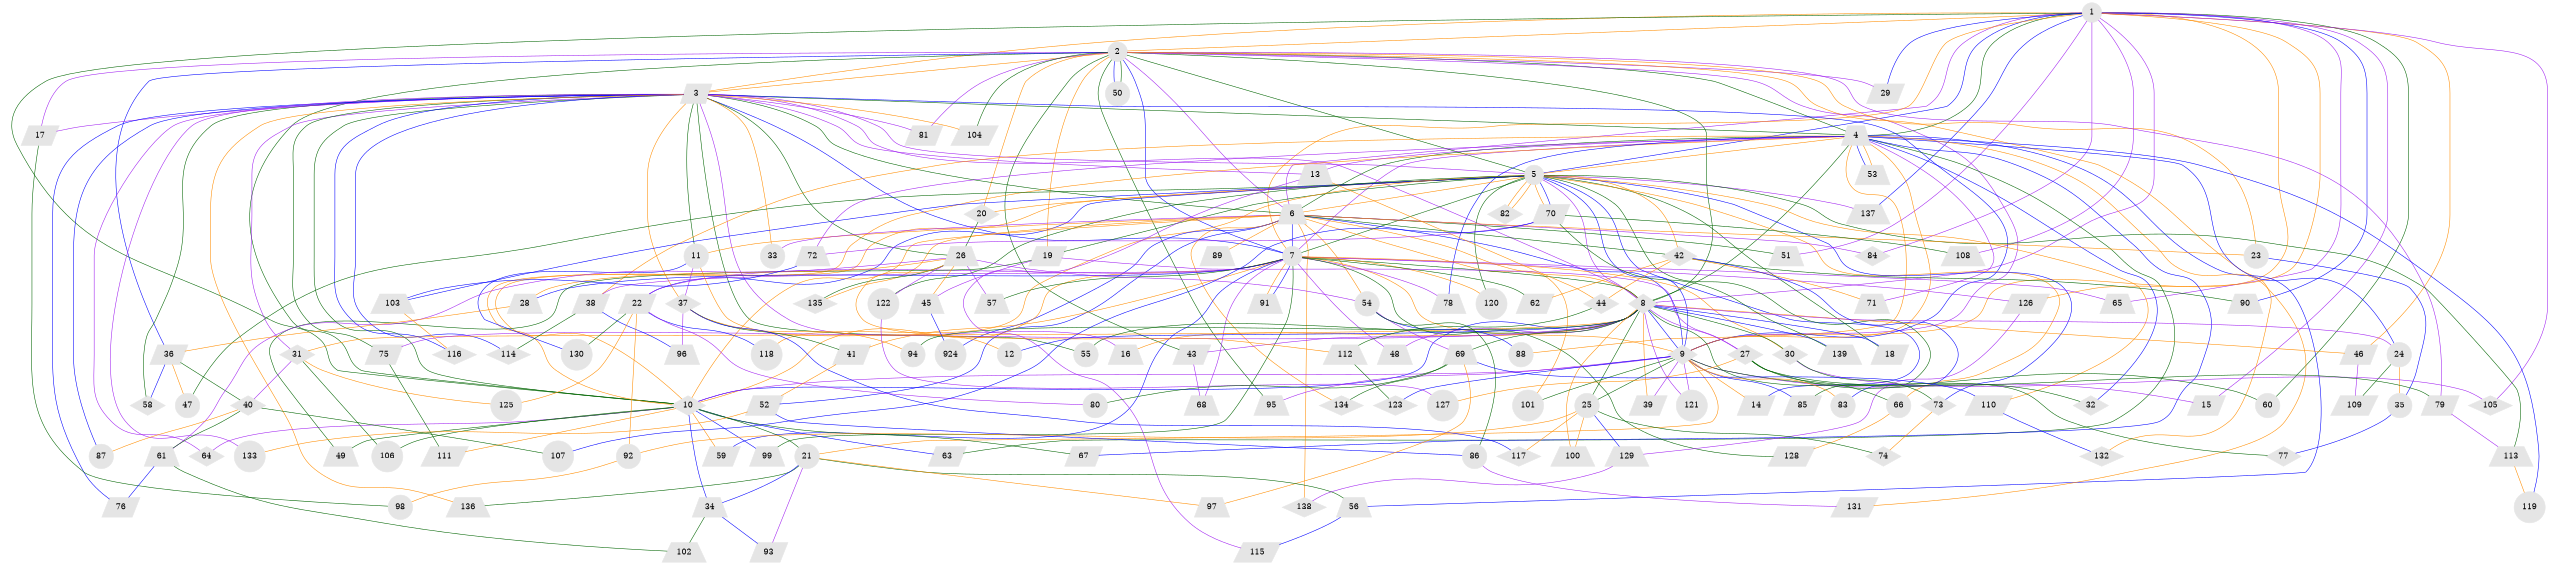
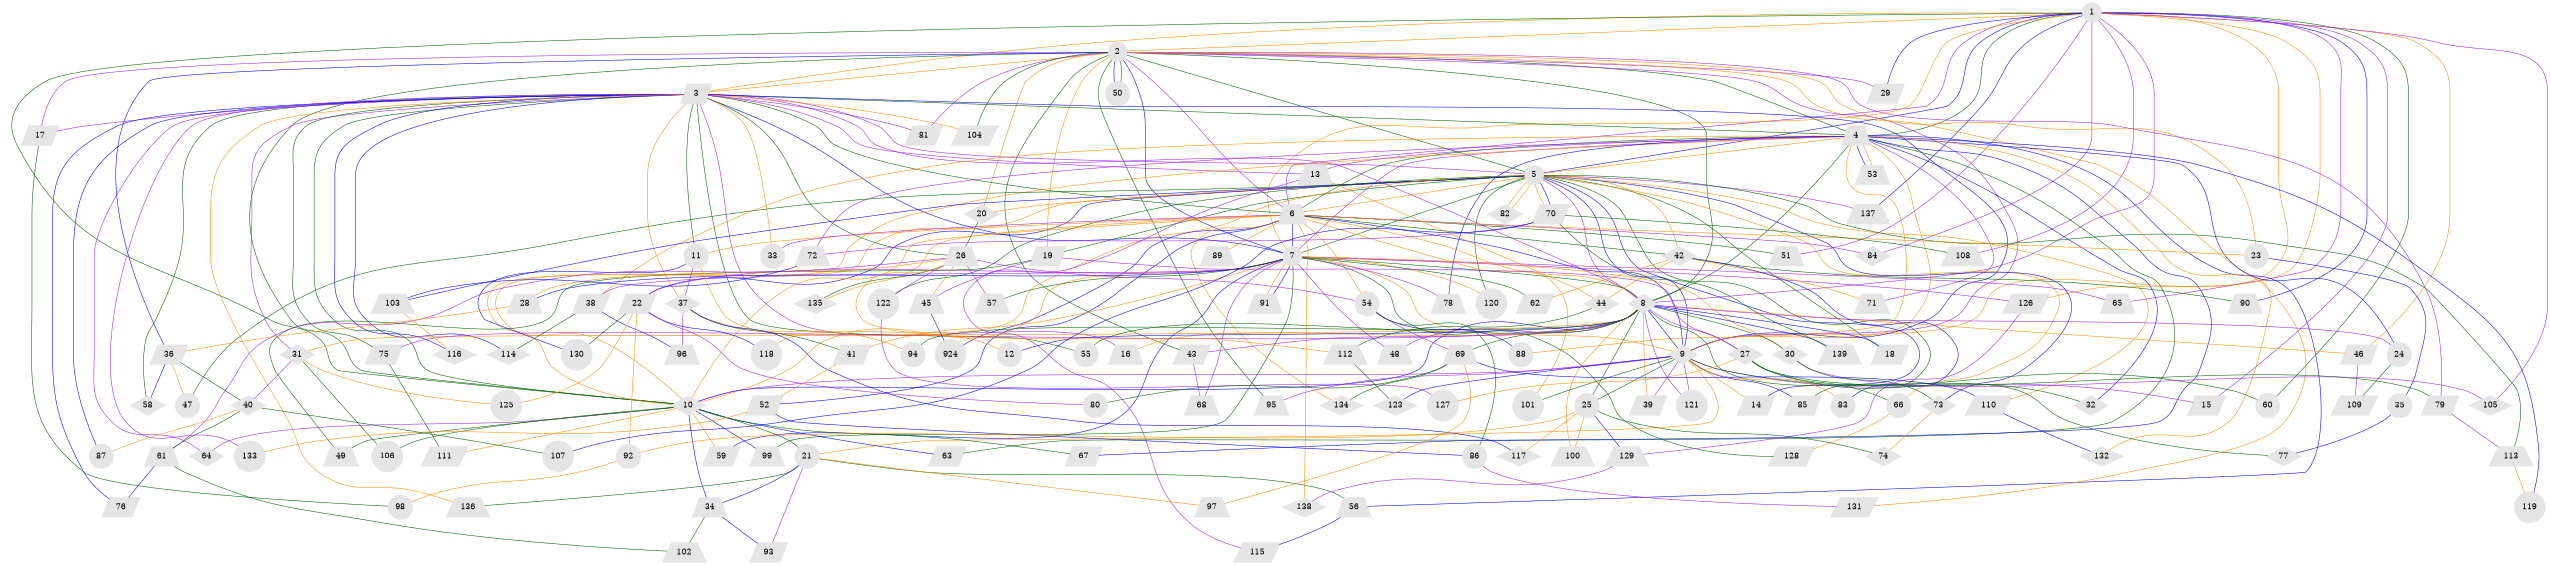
(2399, 376) -> none
